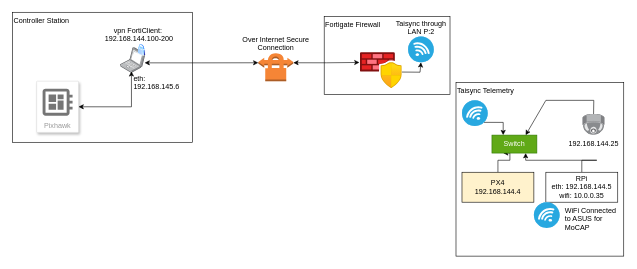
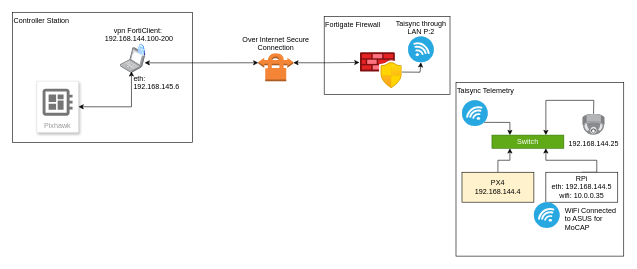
(515, 144) -> (528, 142)
